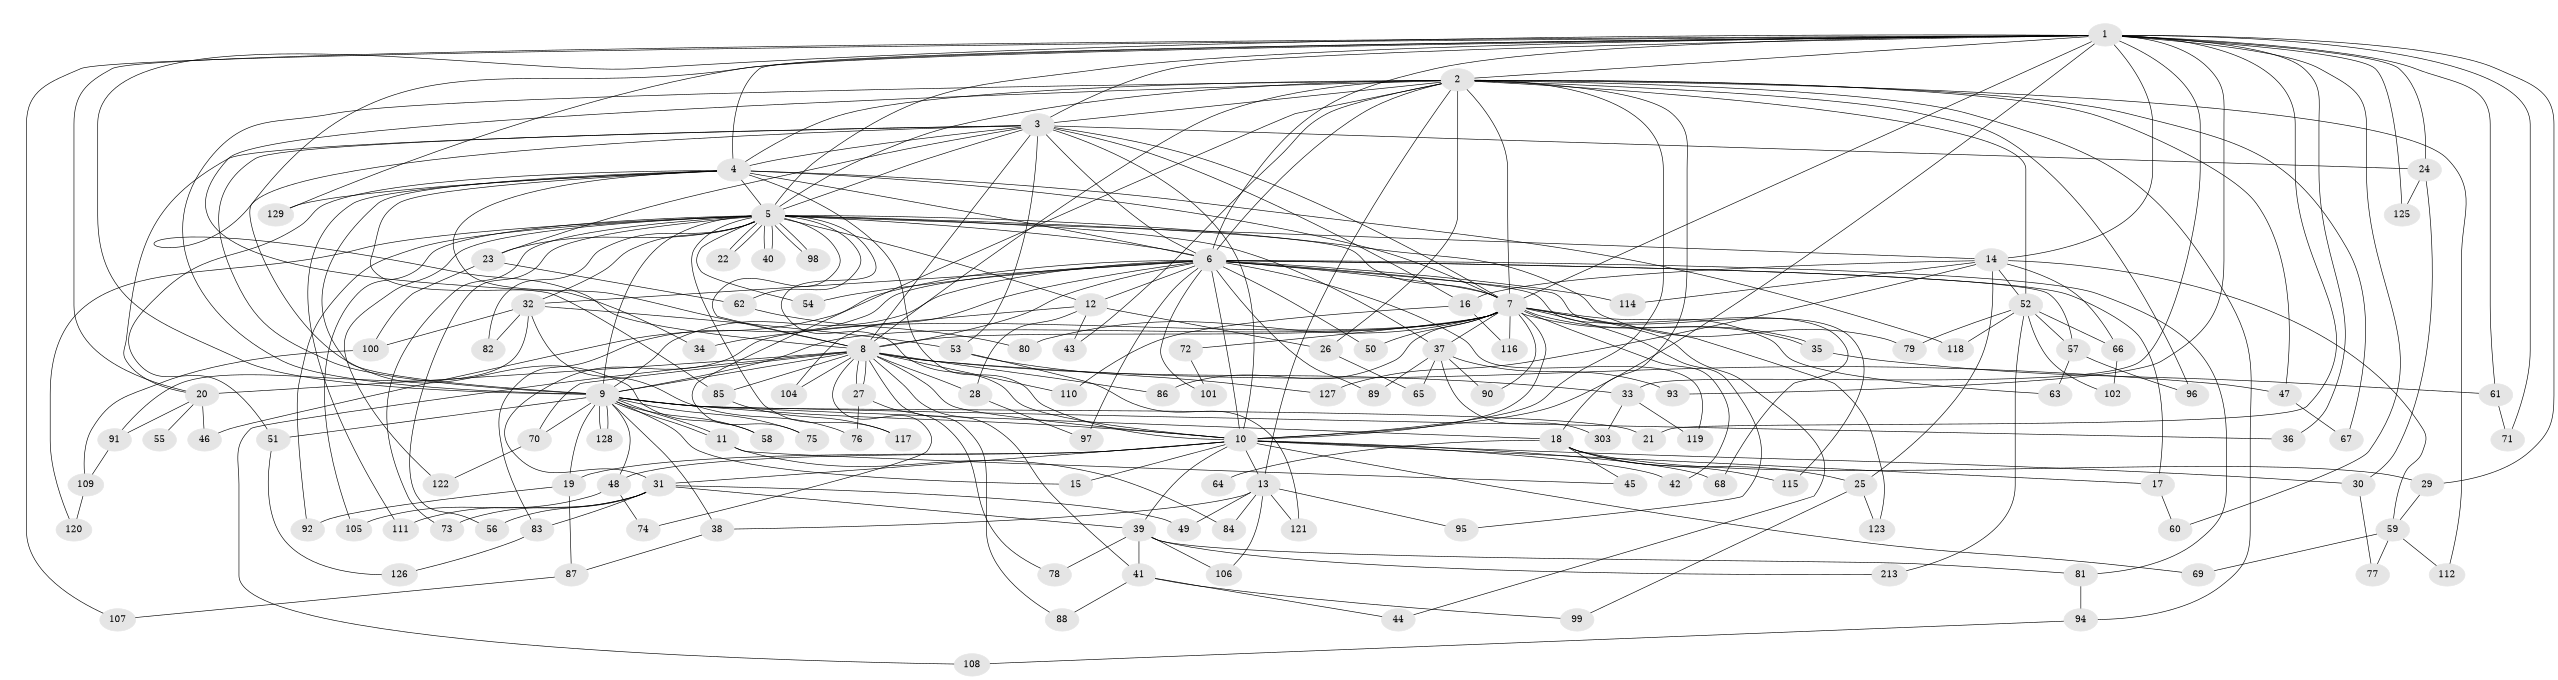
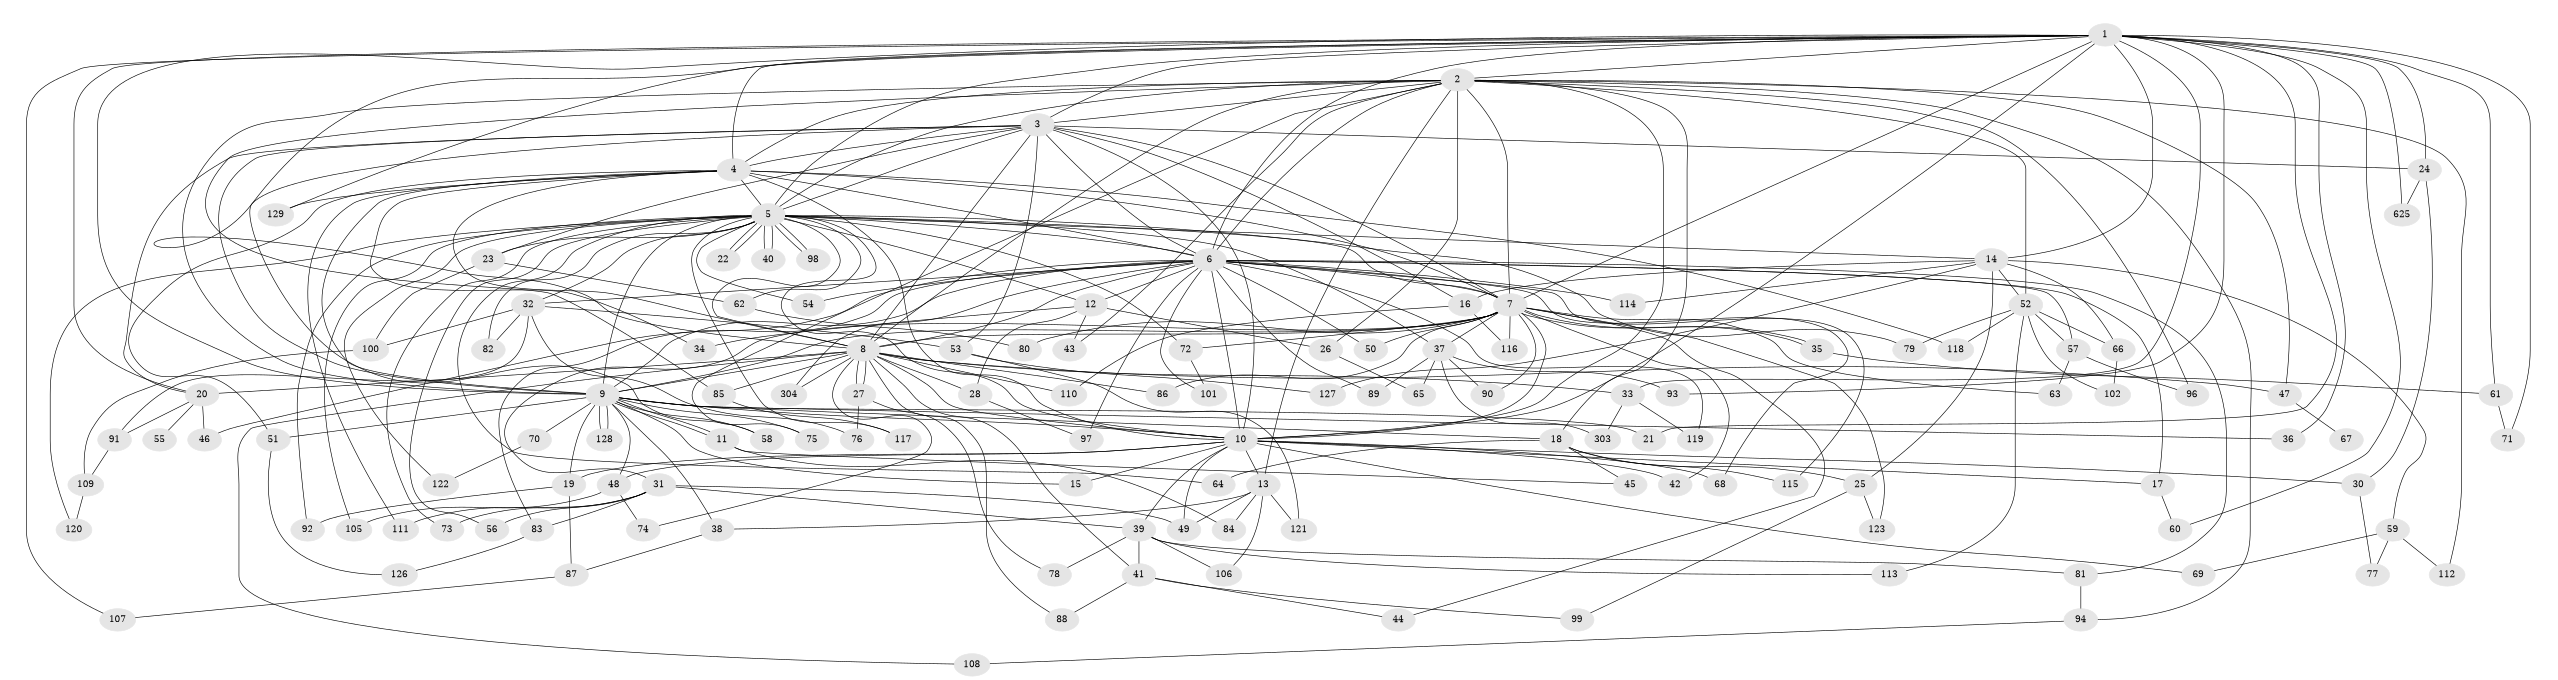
(2056, 102) -> none
(2402, 215) -> (2402, 215)
none -> (971, 244)
(683, 371) -> none
(789, 395) -> (789, 395)
(1019, 458) -> (1195, 476)
none -> (595, 461)
(2427, 485) -> none
(1461, 530) -> none
(1890, 575) -> (1890, 575)
